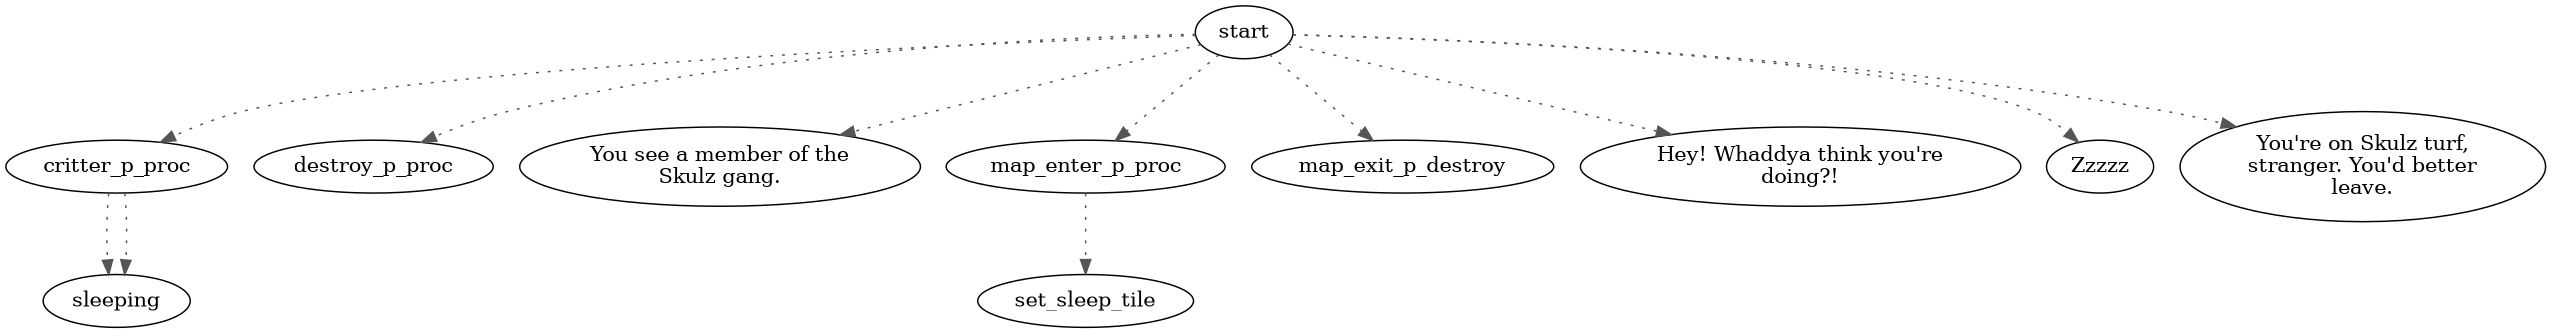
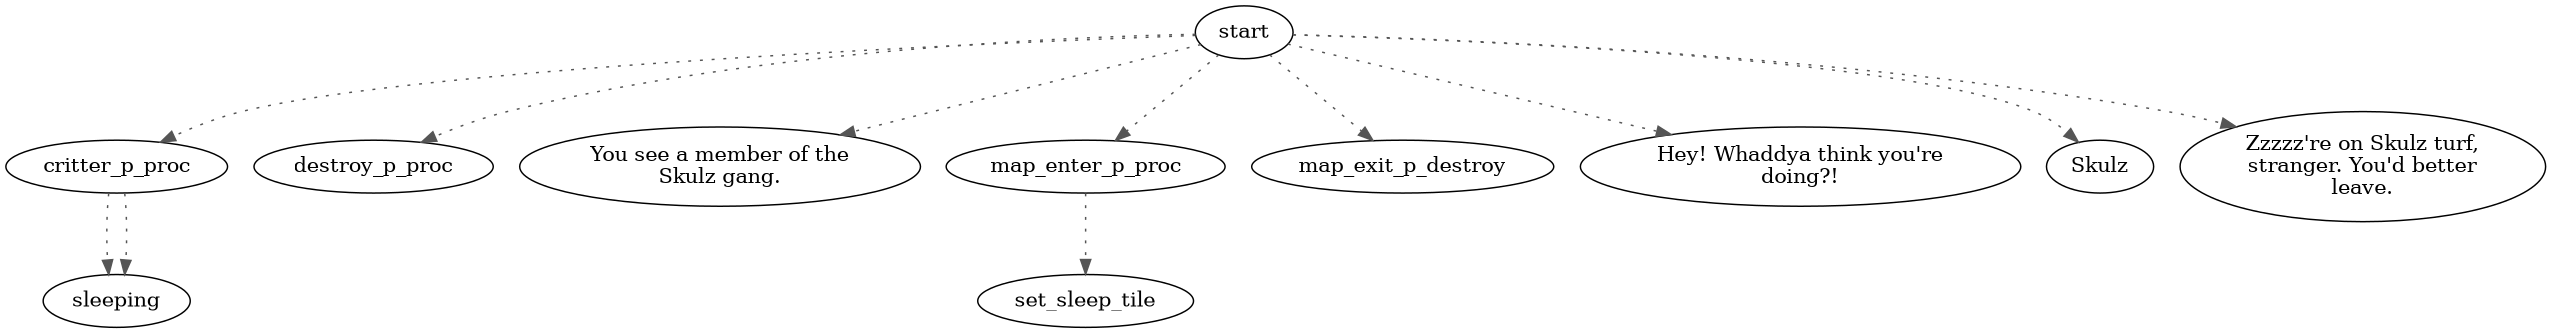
(2100, 167) -> (2100, 167)
(2363, 167) -> (2363, 167)
